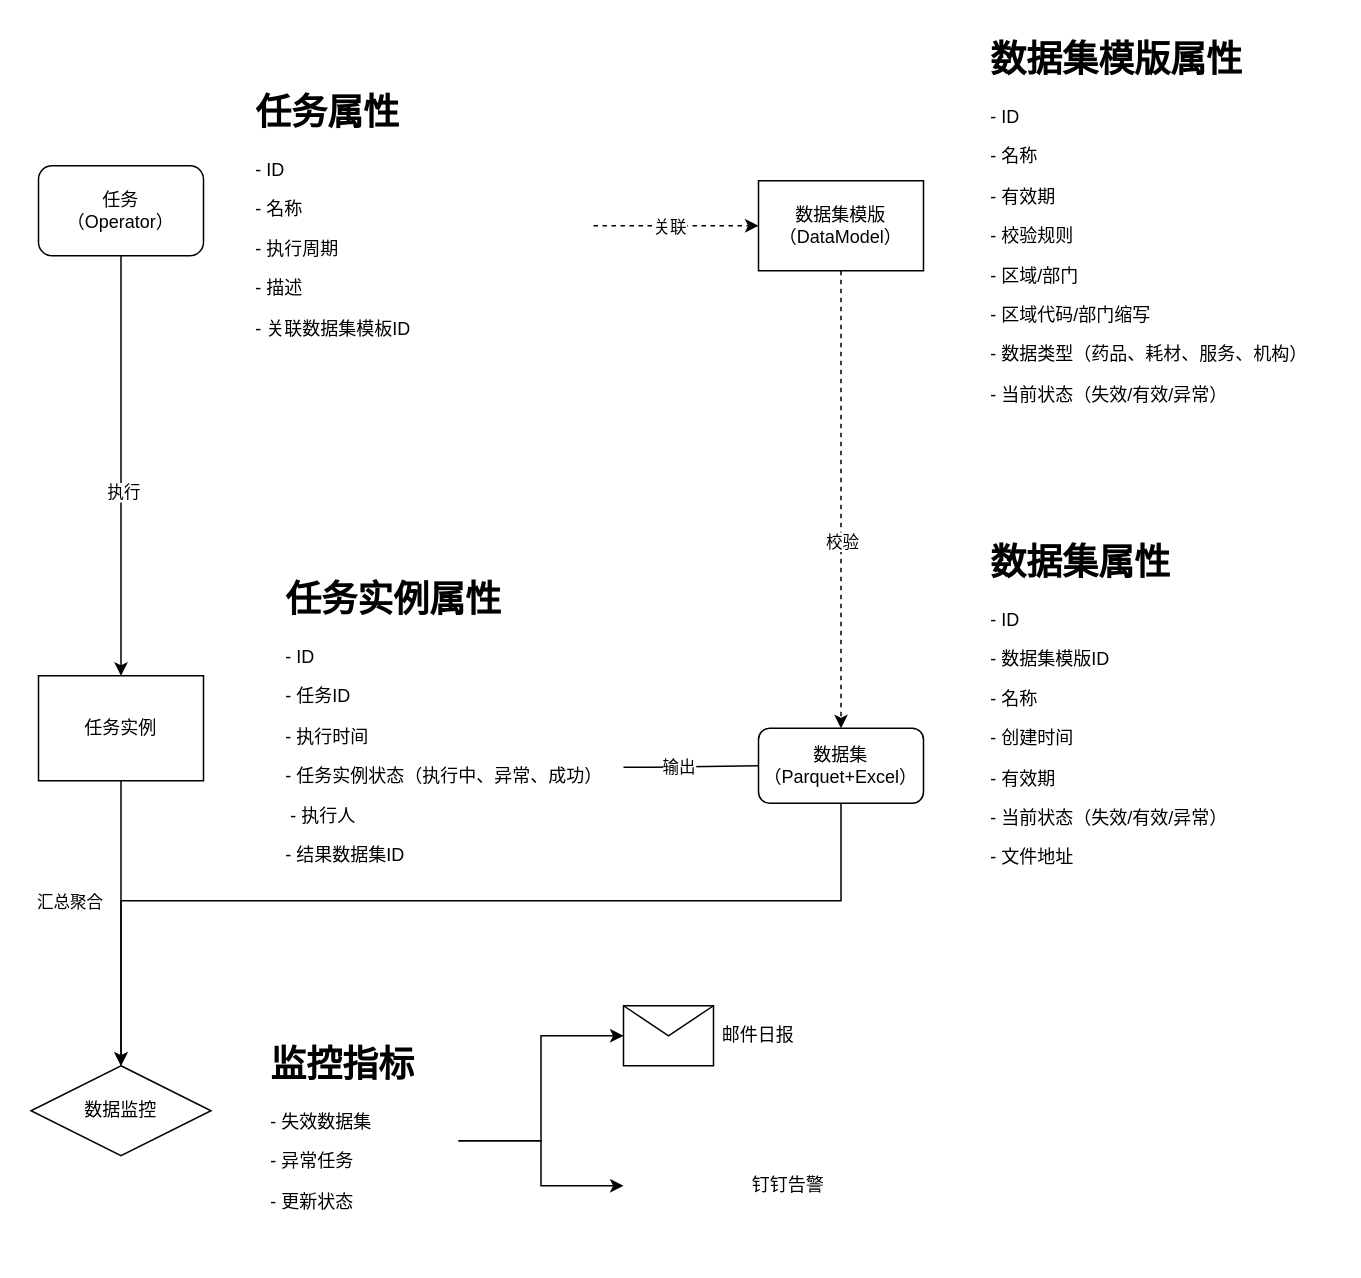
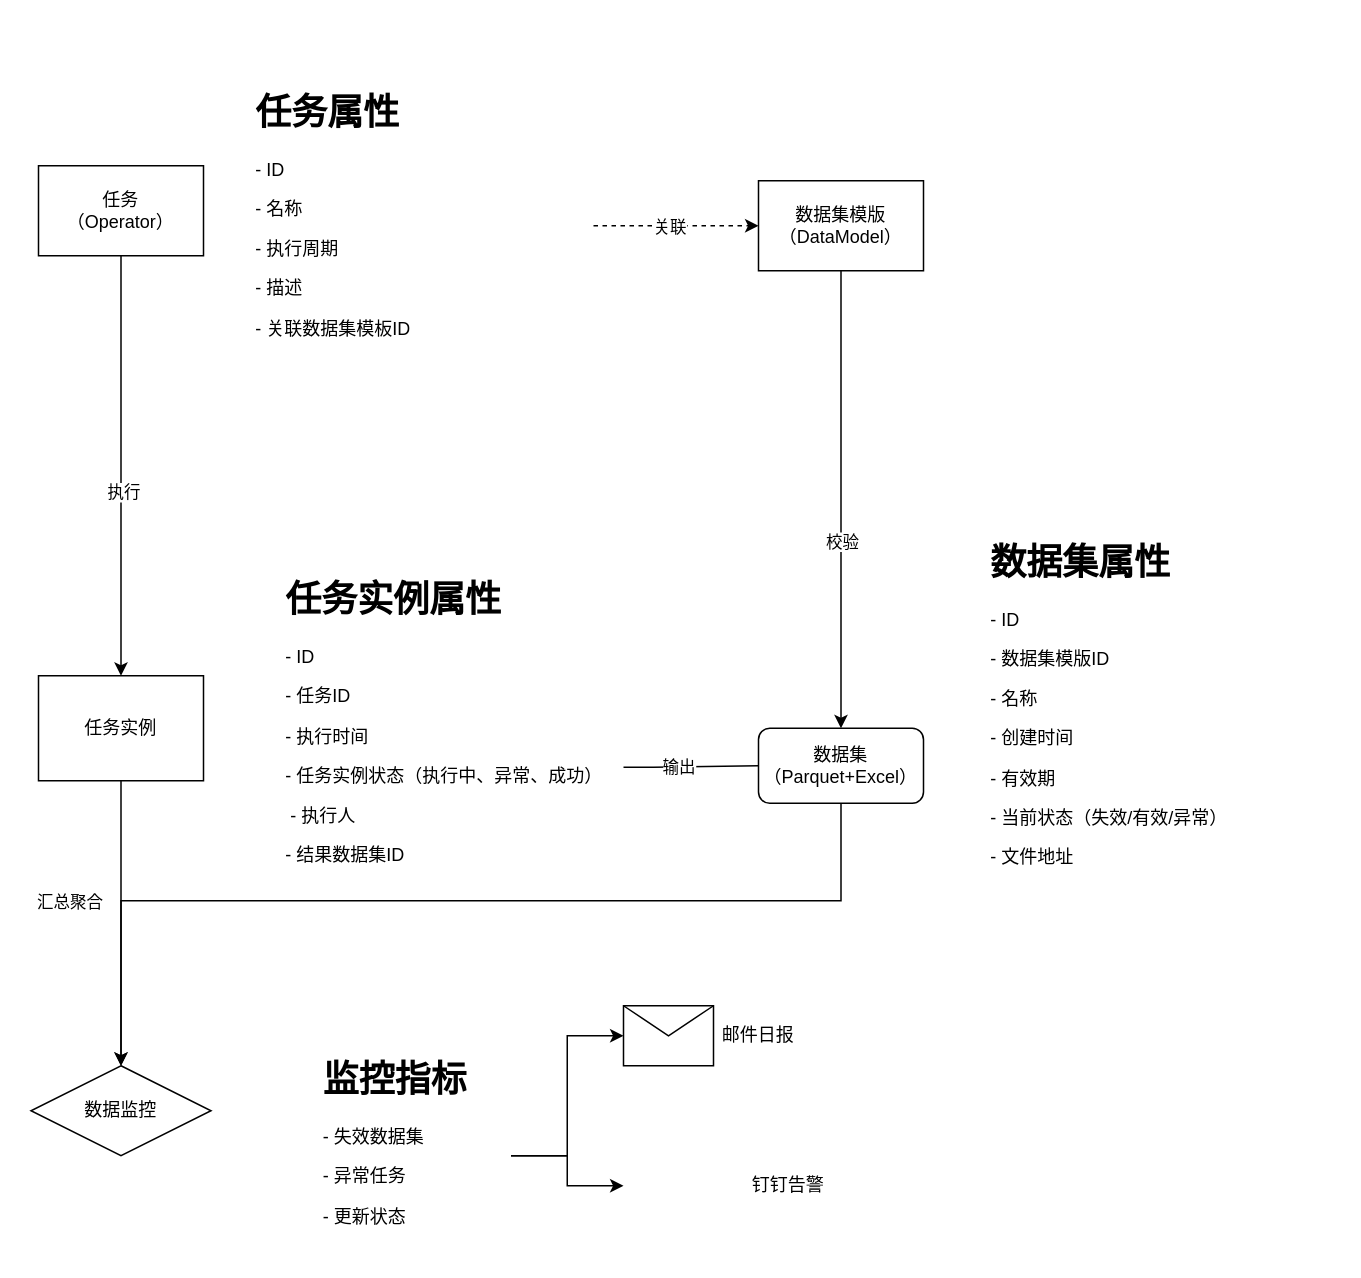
(121, 211) -> (121, 211)
(1156, 226) -> none
(841, 403) -> (841, 403)
(361, 1141) -> (413, 1156)
